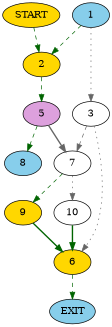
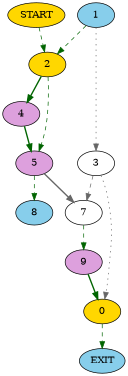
none -> (21, 114)
(23, 213) -> (84, 262)
(72, 213) -> none
(72, 262) -> (102, 311)
